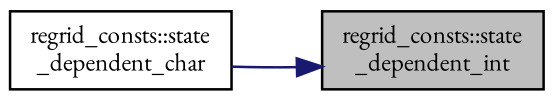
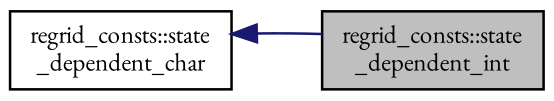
(264, 67) -> (289, 33)
